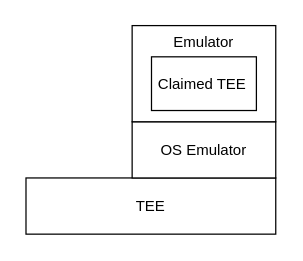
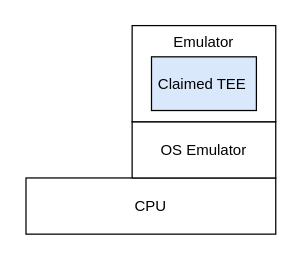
(204, 84) -> (204, 84)
(151, 207) -> (151, 207)
